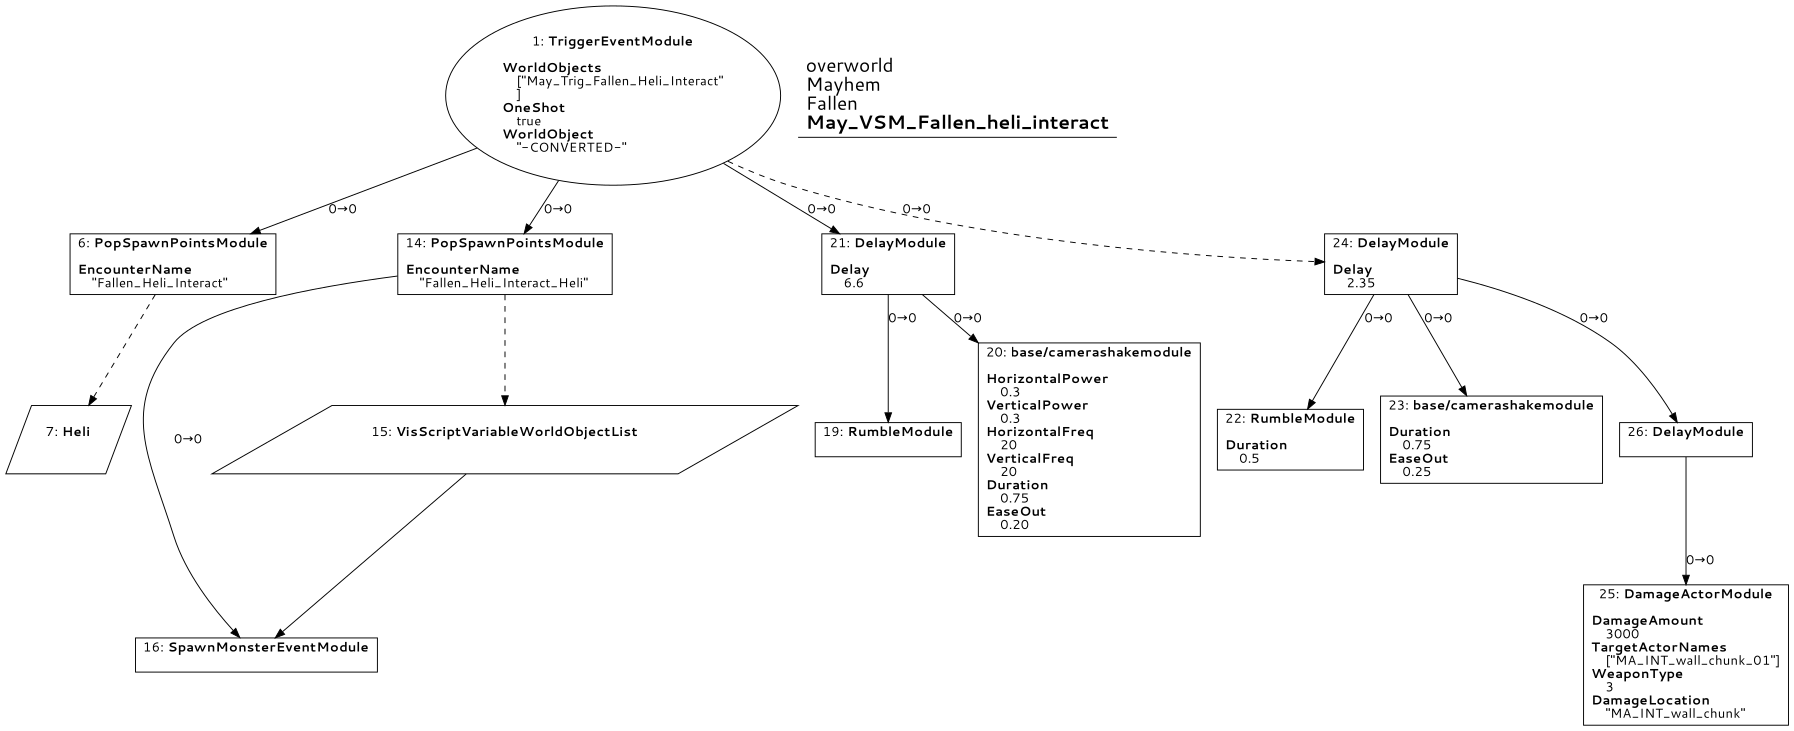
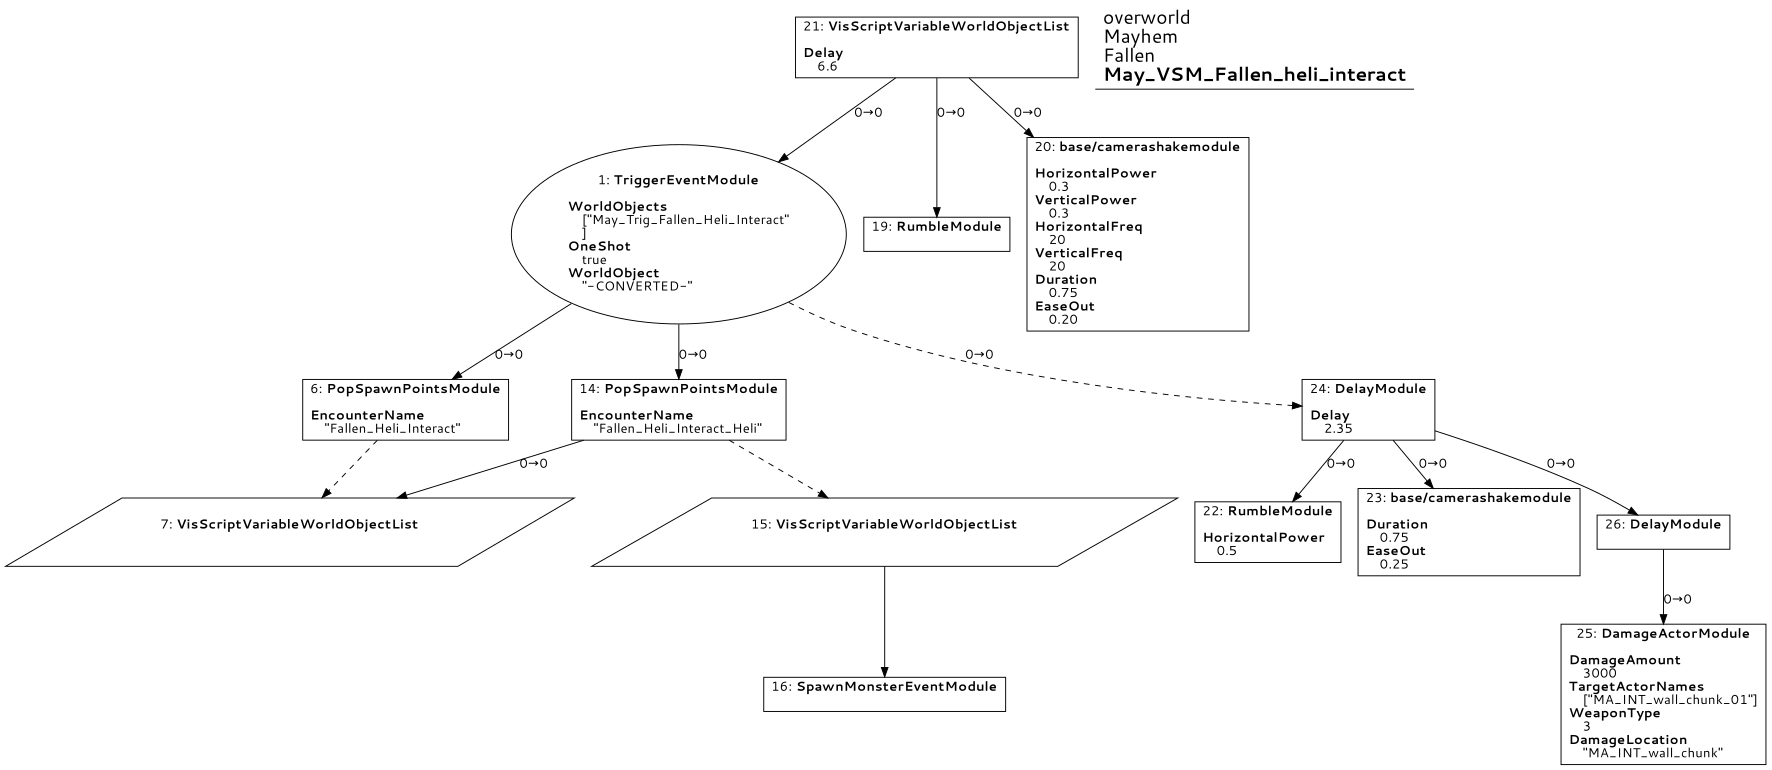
(777, 196) -> (841, 117)
(901, 243) -> (949, 27)
(153, 377) -> (495, 468)
(77, 432) -> (298, 525)
(1257, 445) -> (1264, 538)
